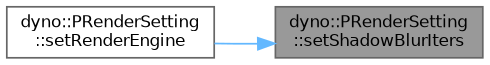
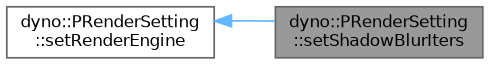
(236, 44) -> (253, 21)
